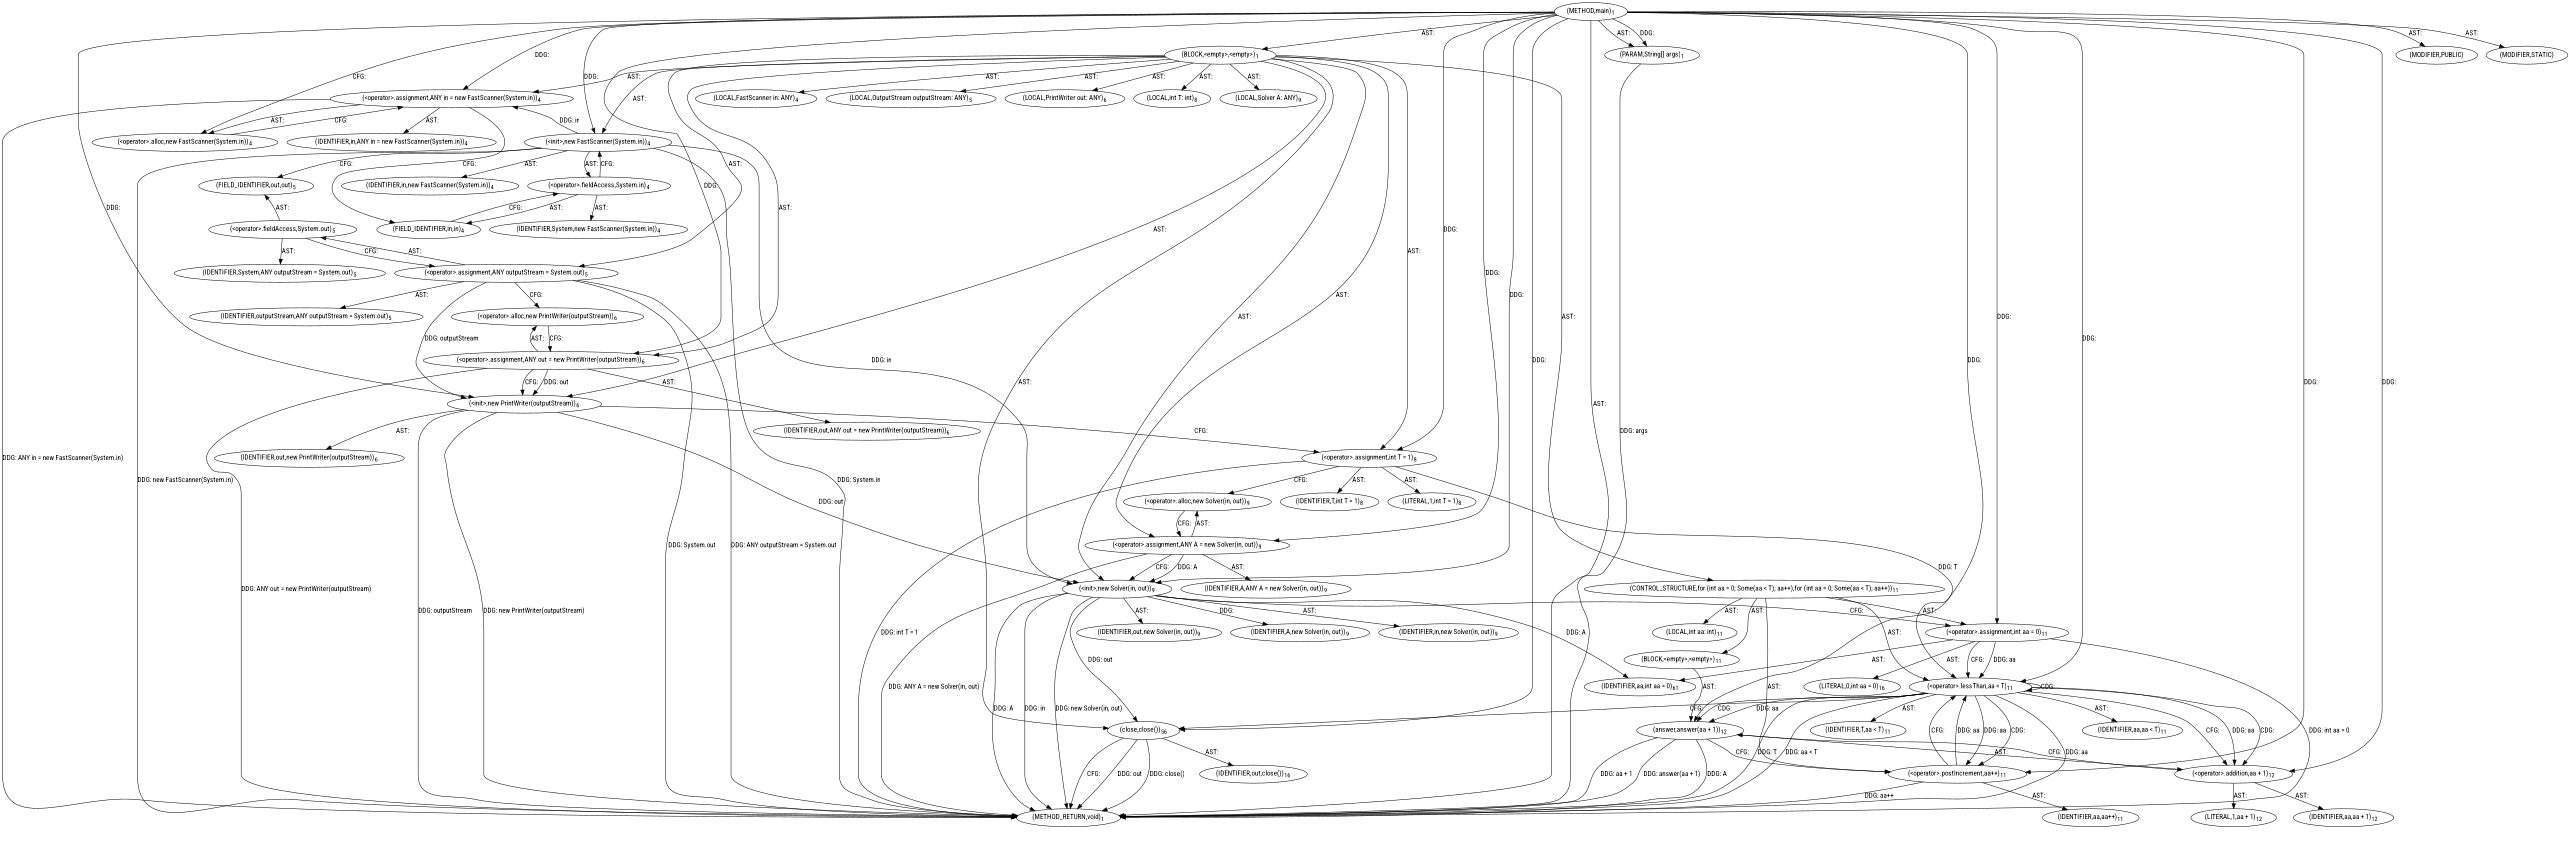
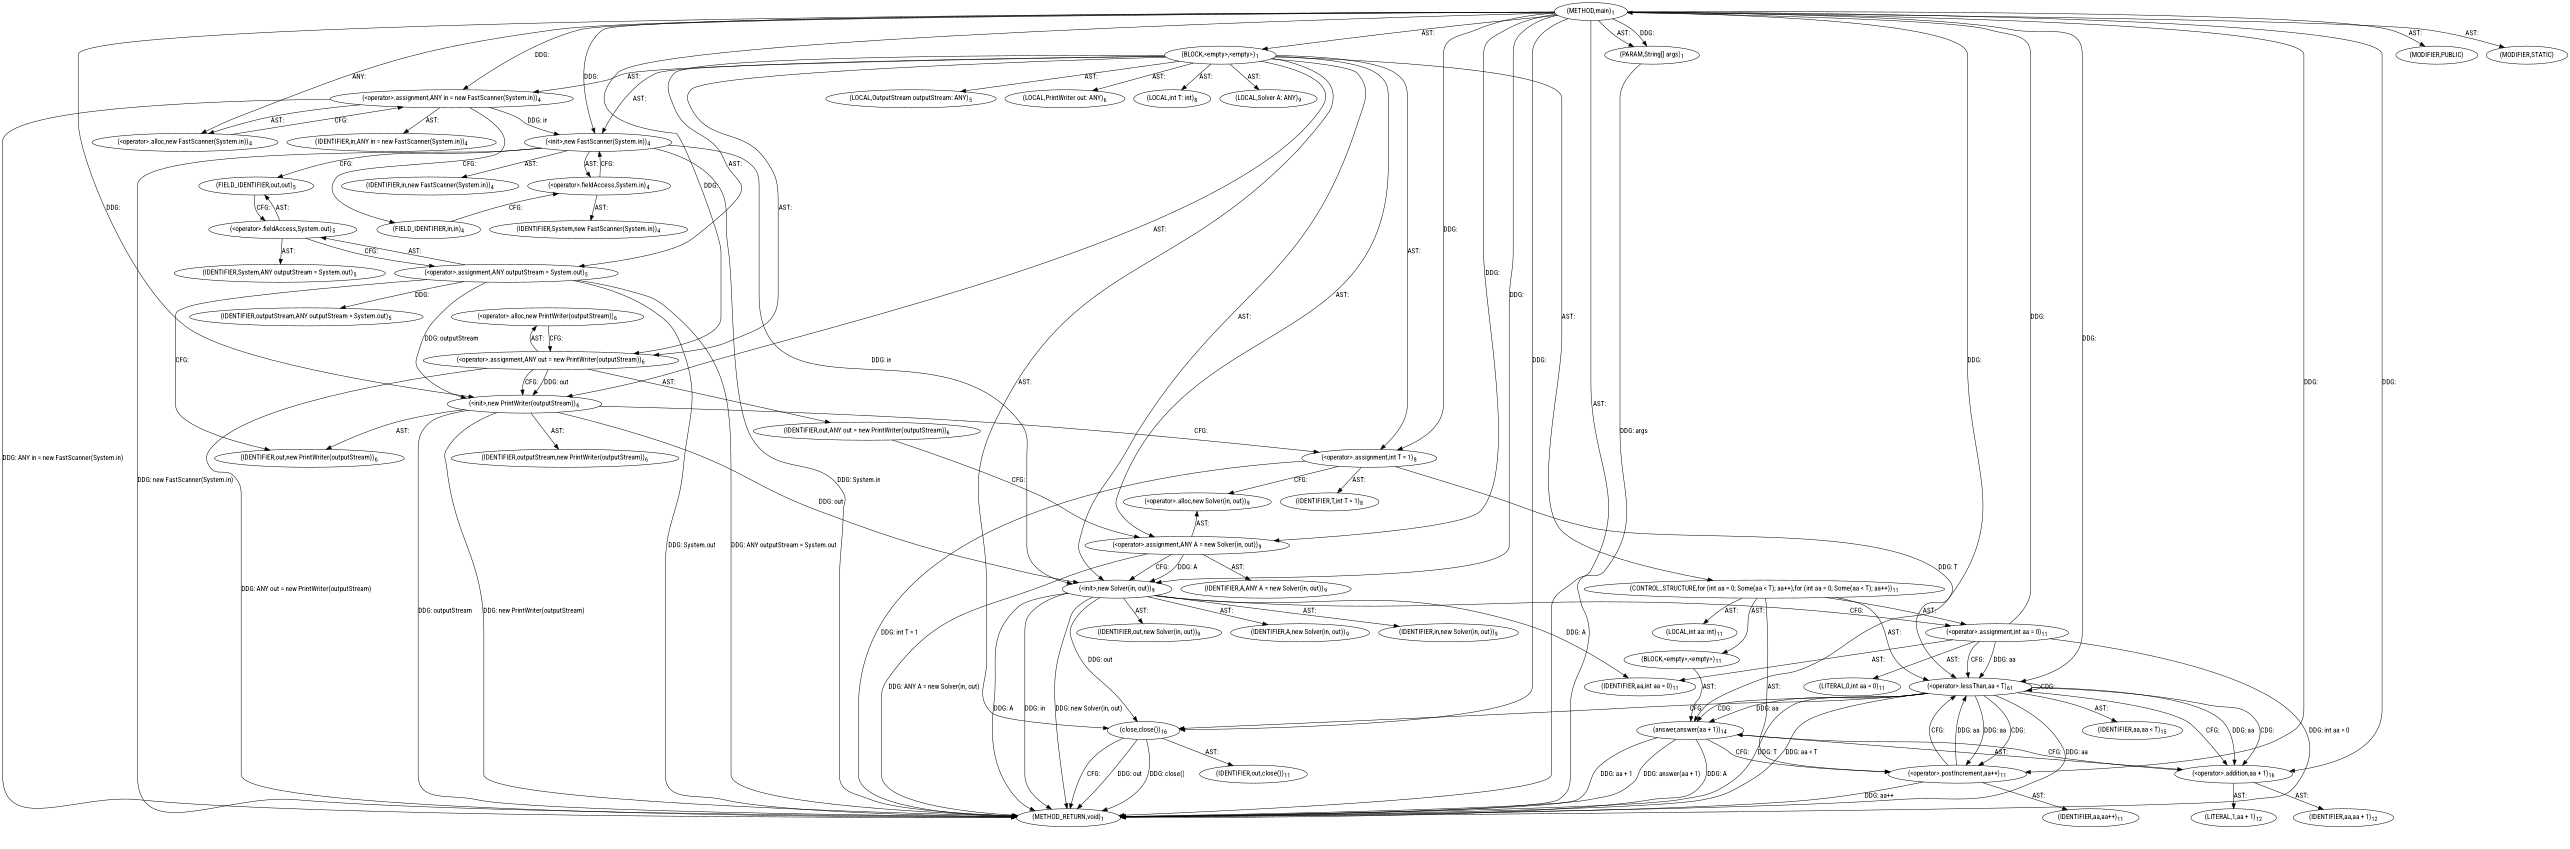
(360, 77) -> (360, 77)
(756, 99) -> none
(549, 117) -> (522, 121)
(1997, 144) -> (2031, 137)
none -> (255, 207)
(525, 211) -> none
(525, 293) -> (203, 303)
(423, 295) -> (423, 295)
none -> (565, 458)
(1432, 502) -> none
(1178, 520) -> (1015, 485)
(1227, 611) -> (1227, 611)
(1676, 686) -> (1676, 686)
(1882, 686) -> (1882, 686)
(2010, 686) -> (2010, 686)
(1164, 730) -> (1164, 730)
(1724, 730) -> (1724, 730)
(2164, 730) -> (2164, 730)
(1858, 731) -> none
(1288, 773) -> (1288, 773)
(2272, 773) -> (2272, 773)
